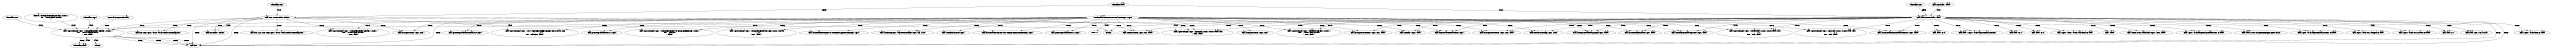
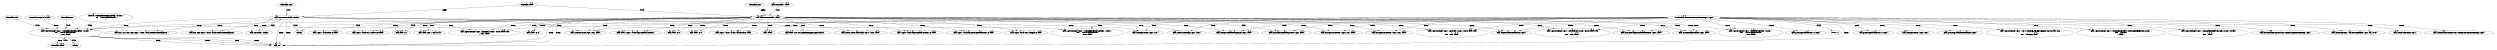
(90, 18) -> (12, 18)
(1410, 33) -> none
